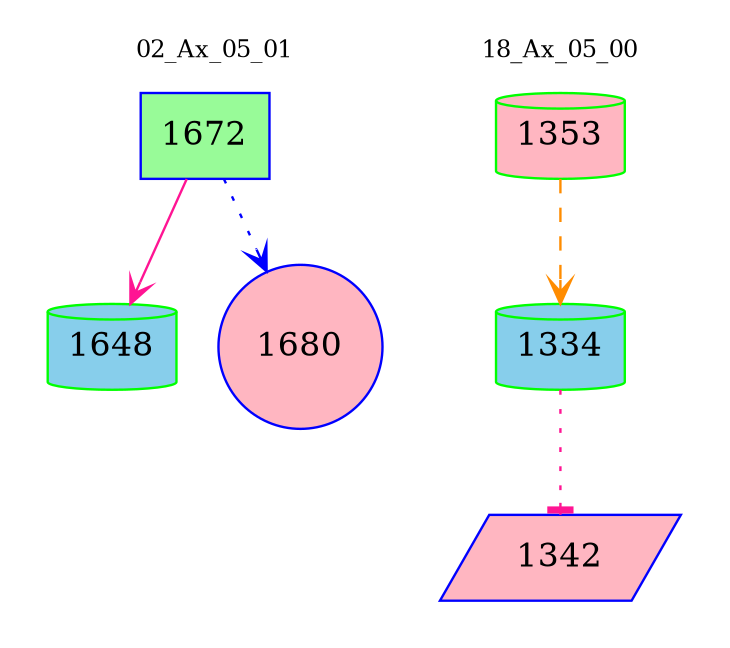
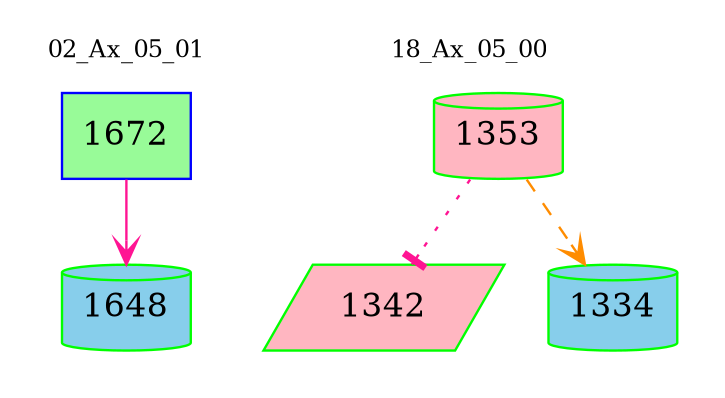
(300, 347) -> none
(560, 446) -> (444, 217)
(560, 558) -> (384, 308)
